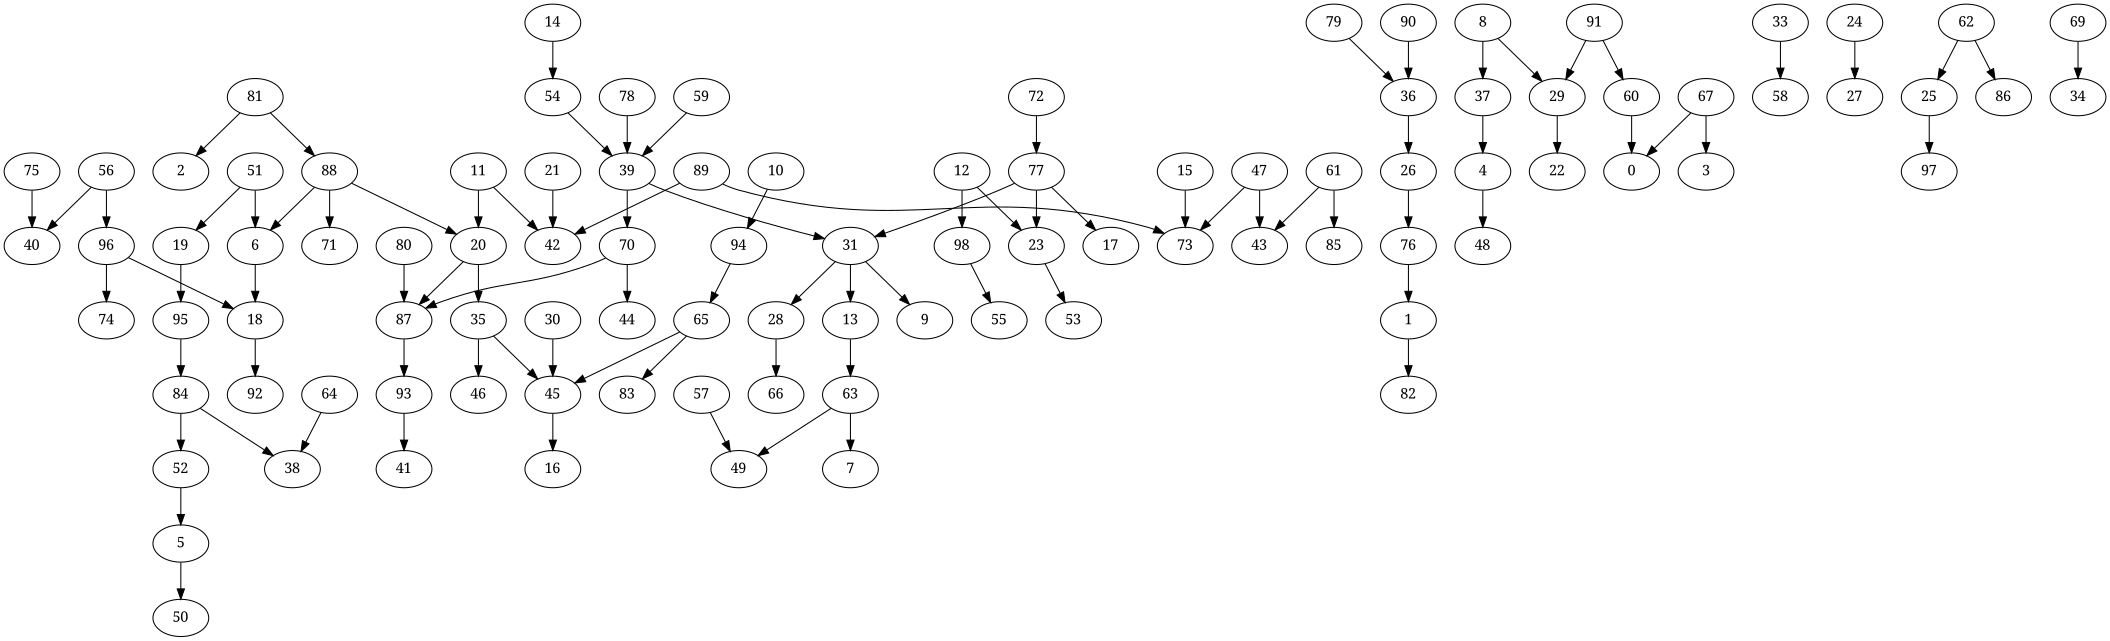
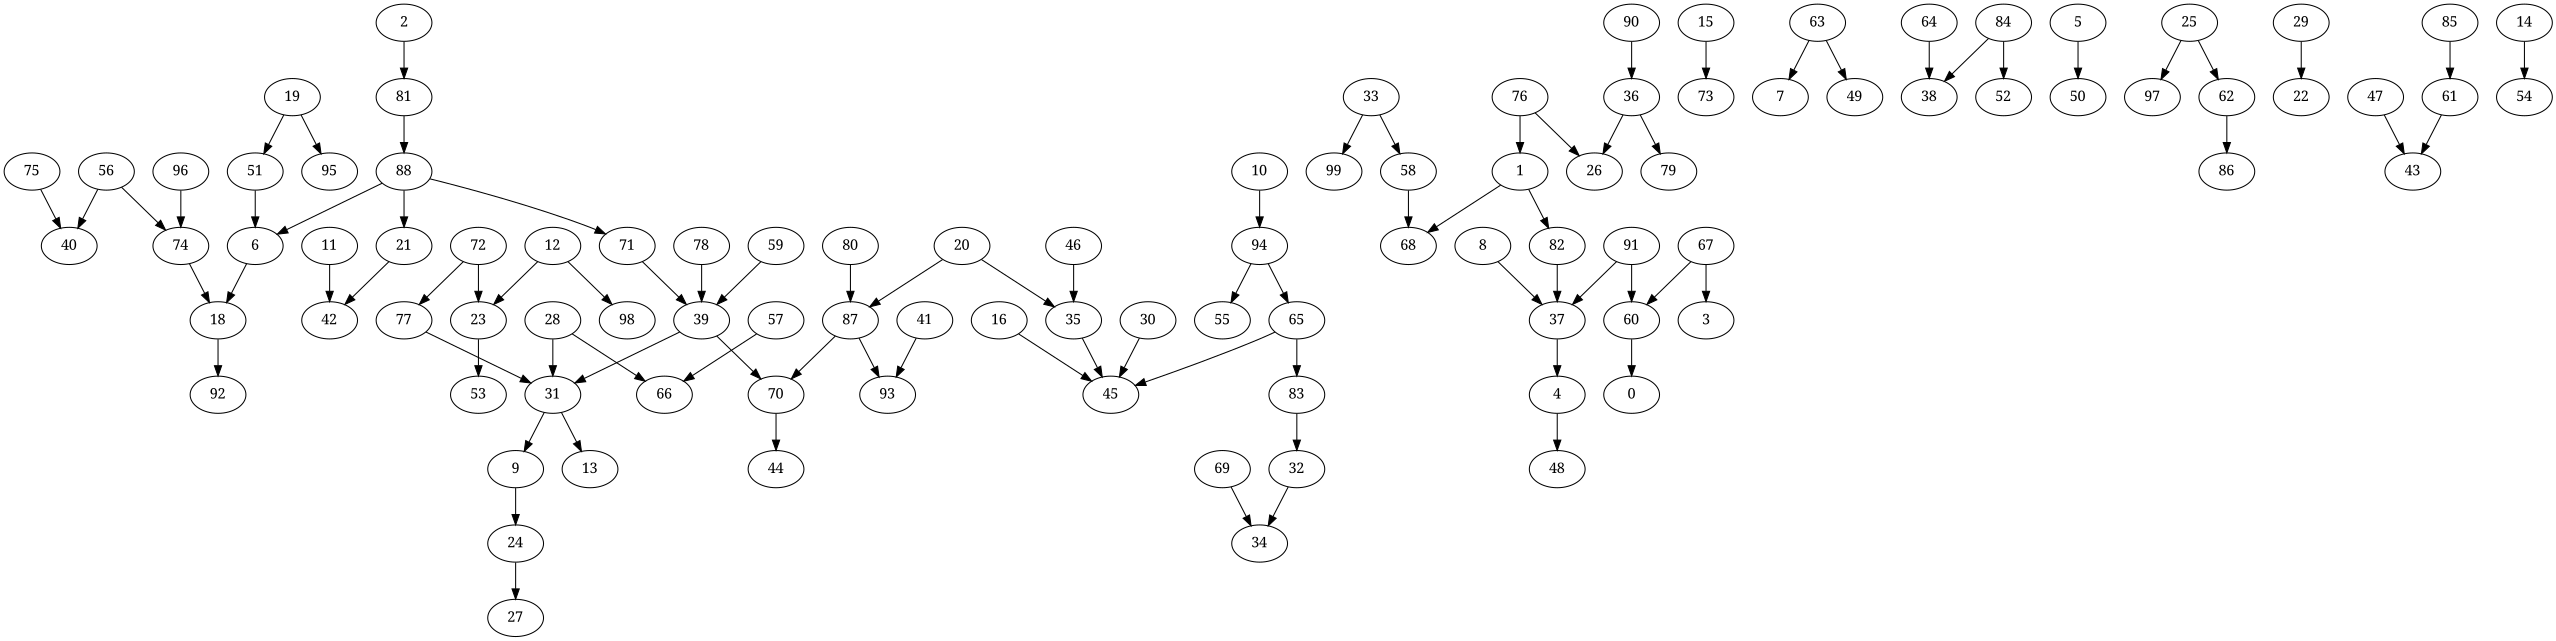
(1578, 55) -> (1598, 279)
(1950, 55) -> (2206, 55)
(1367, 56) -> (1648, 130)
(1516, 56) -> none
(222, 131) -> (404, 55)
(586, 131) -> (661, 279)
(1673, 131) -> (1673, 279)
(702, 172) -> none
none -> (1334, 172)
(1036, 202) -> (478, 278)
(106, 204) -> (140, 205)
(478, 204) -> none
(1334, 204) -> (2450, 55)
(1408, 204) -> (1553, 131)
(222, 205) -> (276, 130)
(1226, 205) -> none
(399, 206) -> (404, 204)
(1111, 246) -> none
none -> (1408, 246)
none -> (1557, 278)
(817, 279) -> (553, 352)
(978, 279) -> (1243, 278)
(174, 280) -> (197, 279)
(521, 282) -> (817, 354)
(181, 352) -> none
(478, 352) -> (1074, 278)
(850, 352) -> none
(404, 427) -> (909, 353)
(553, 427) -> (1051, 355)
(718, 427) -> (724, 355)
none -> (1297, 469)
(181, 501) -> none
none -> (516, 501)
